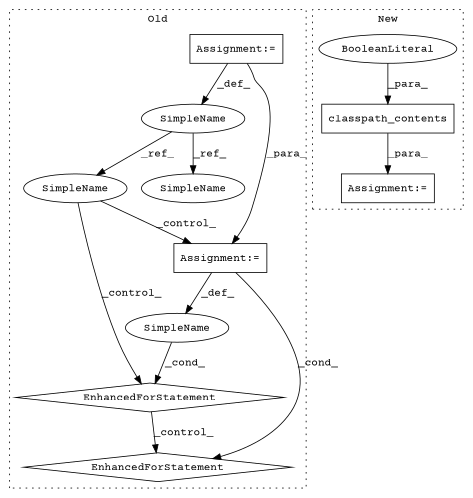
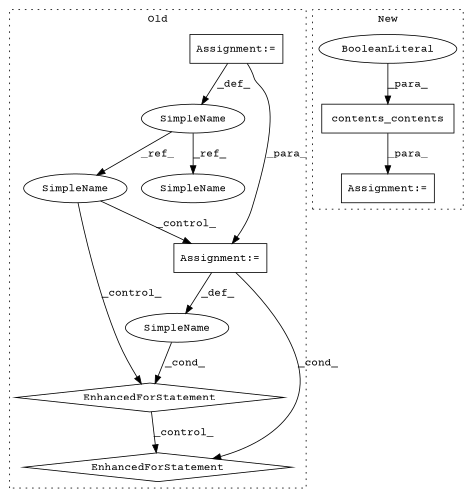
(388, 119) -> (388, 119)
